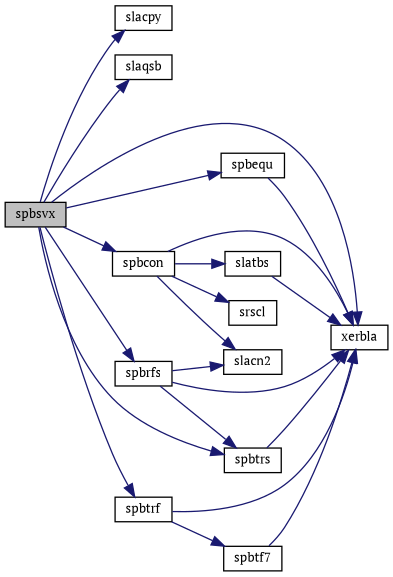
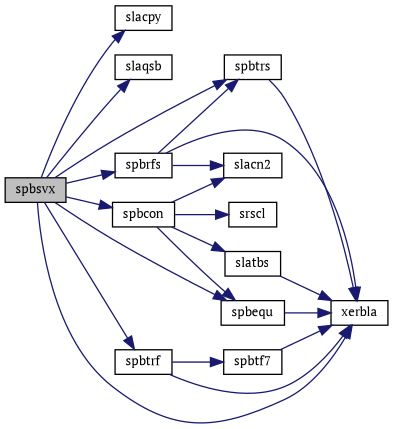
(274, 235) -> (190, 260)
